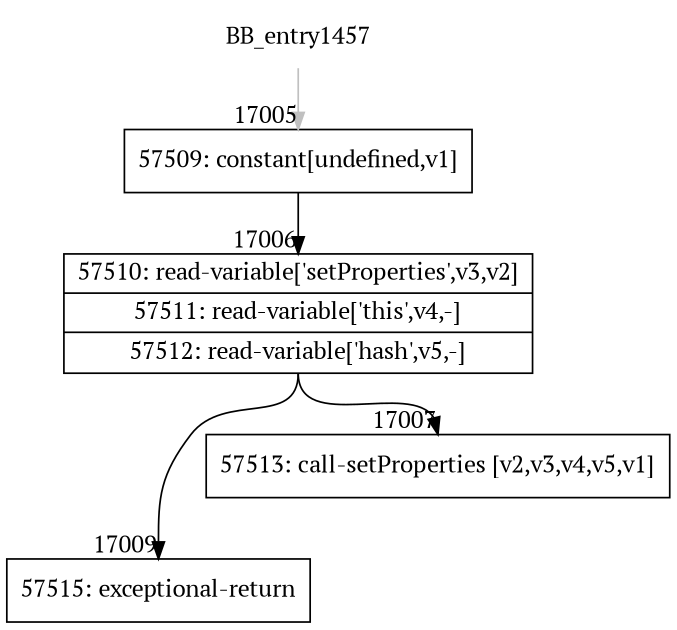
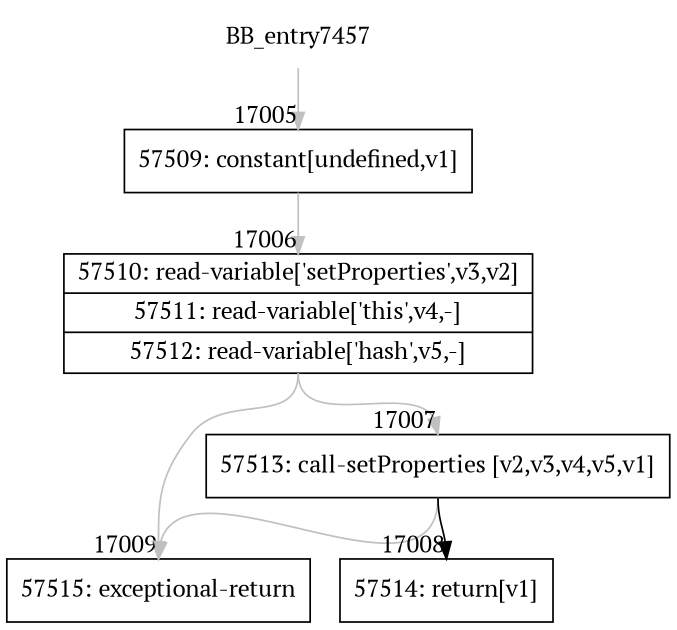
(298, 37) -> (298, 37)
(298, 215) -> (298, 215)
(360, 404) -> (360, 404)
(198, 428) -> (198, 428)
none -> (306, 530)
none -> (446, 590)
